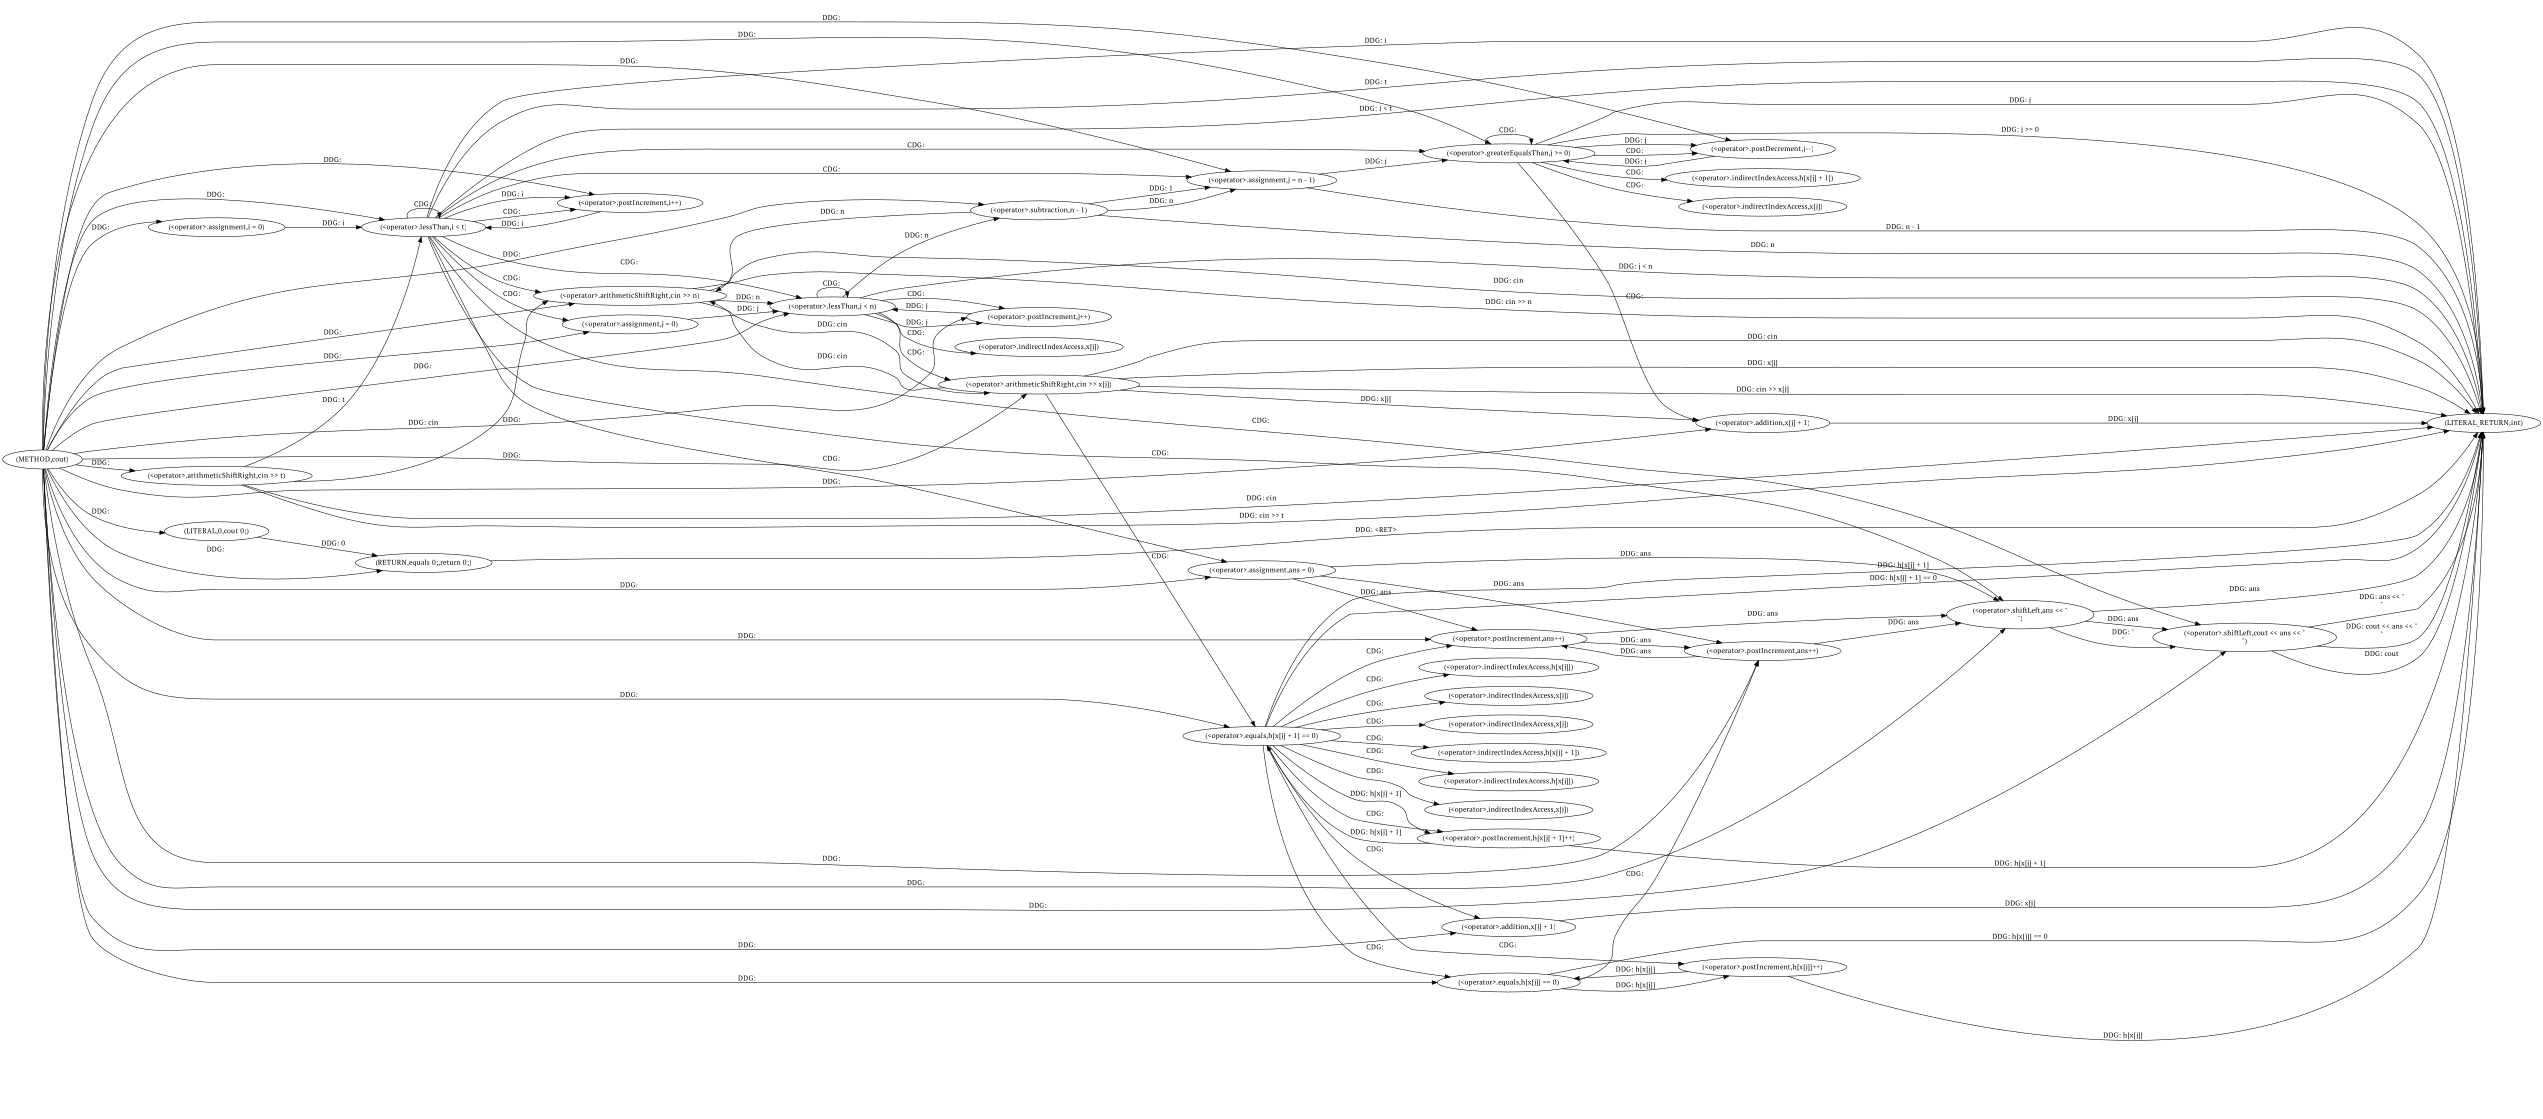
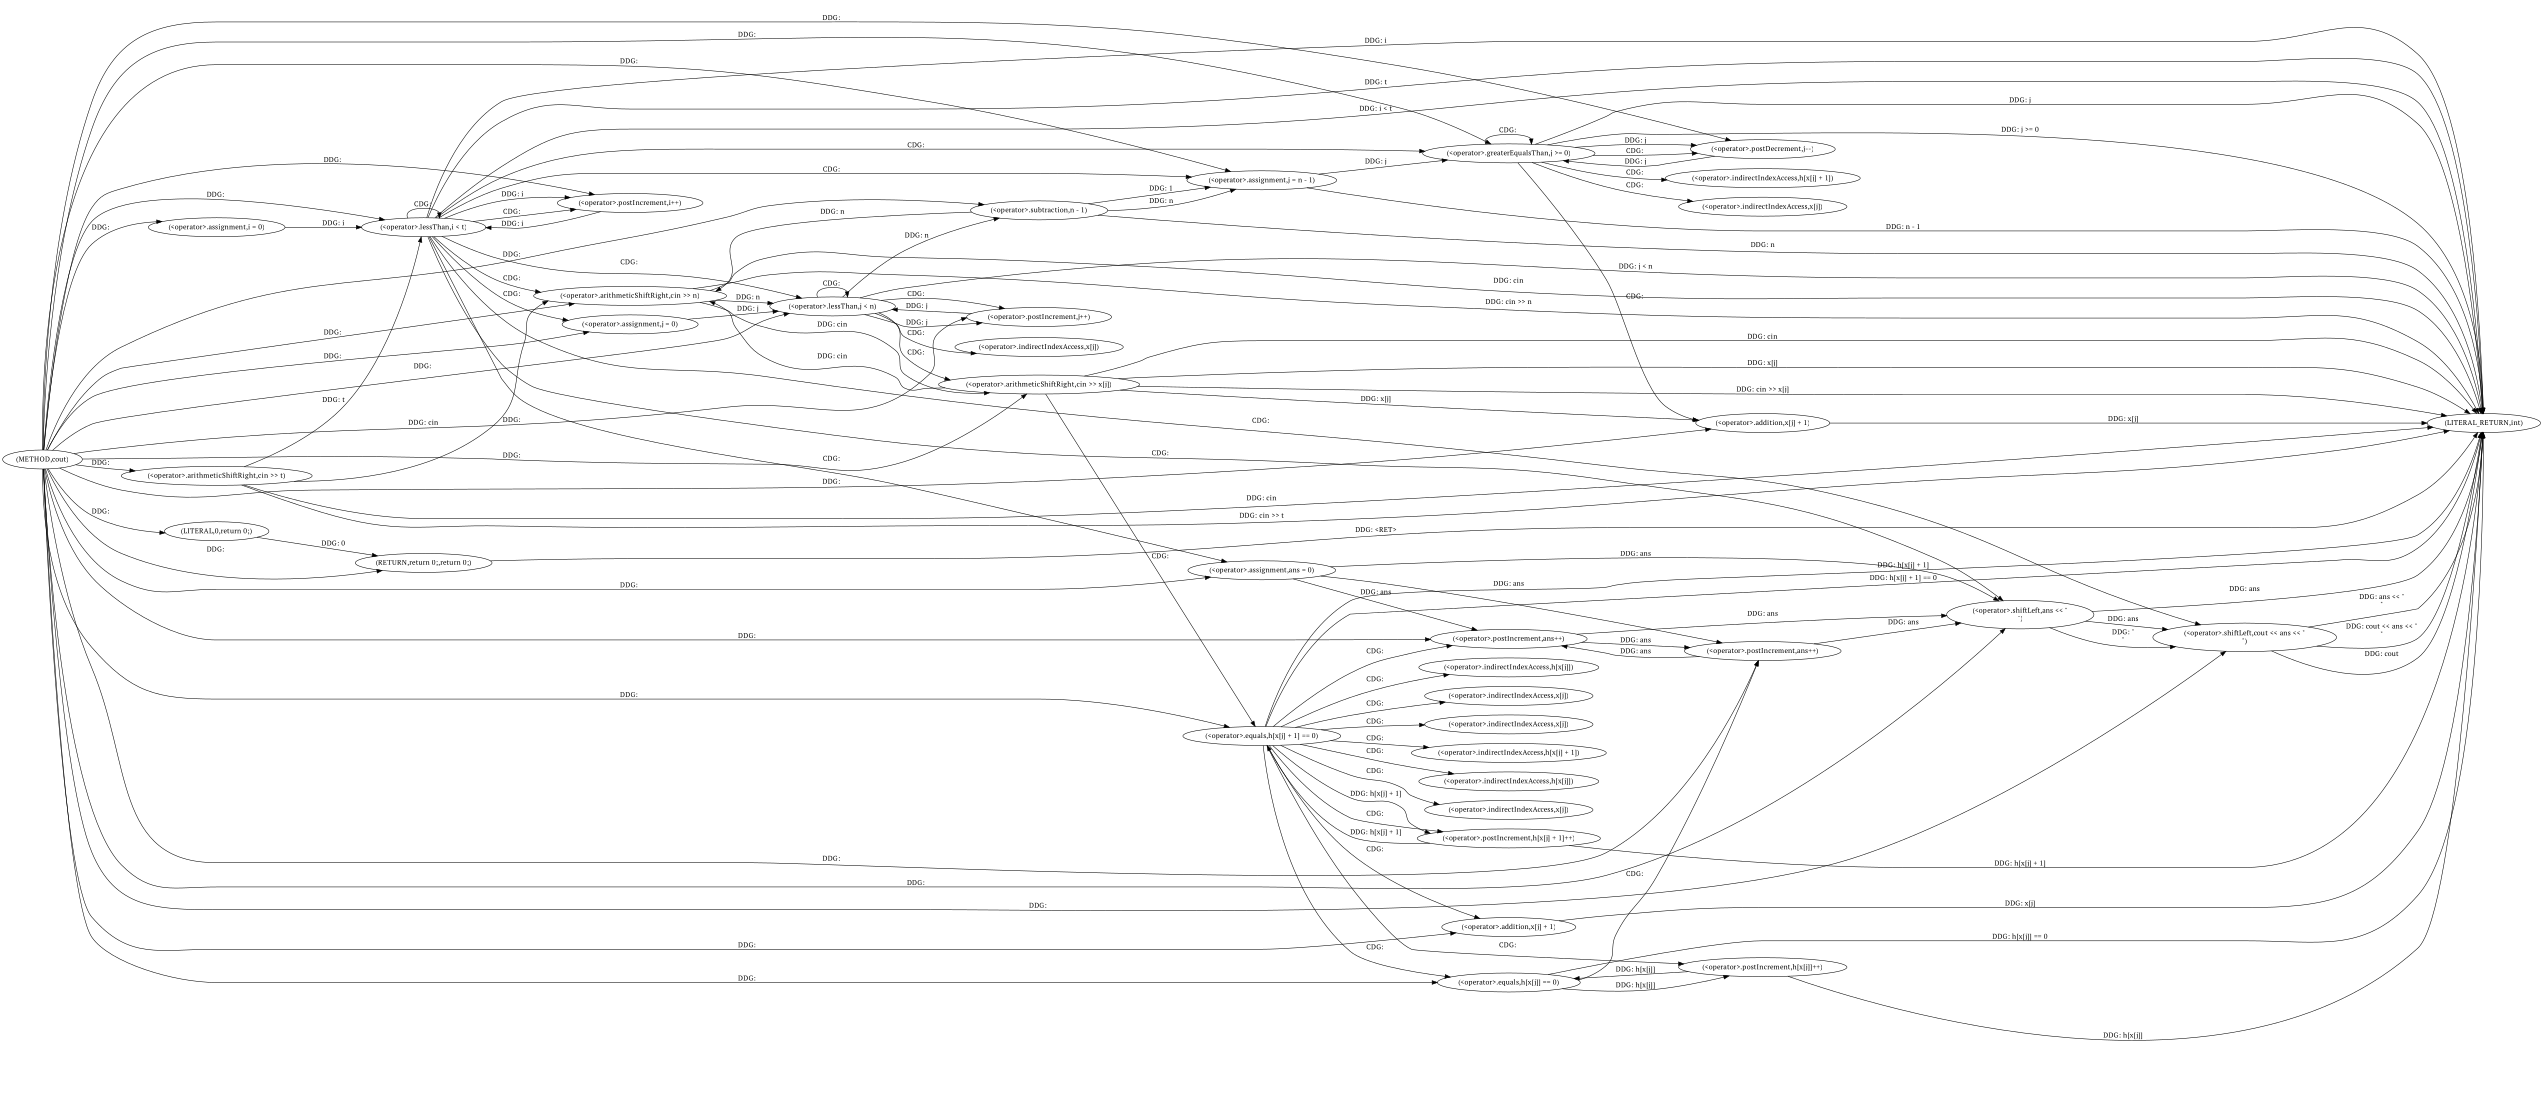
(217, 531) -> (217, 531)
(424, 563) -> (424, 563)
